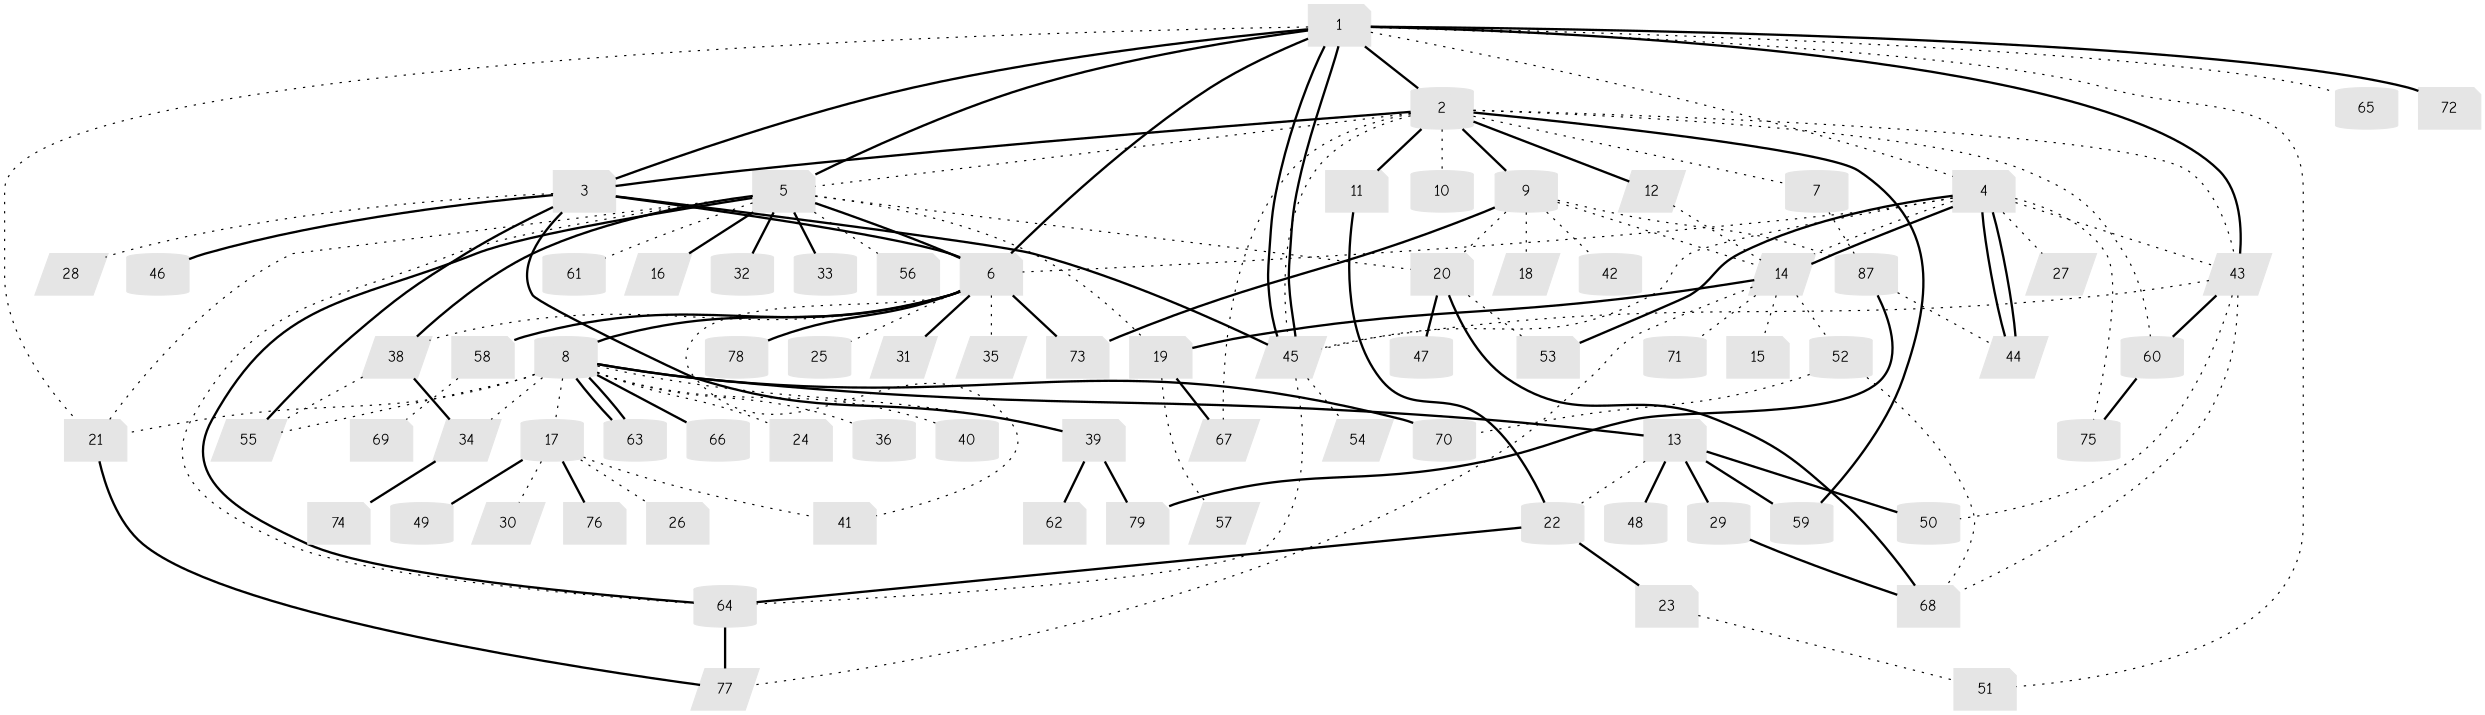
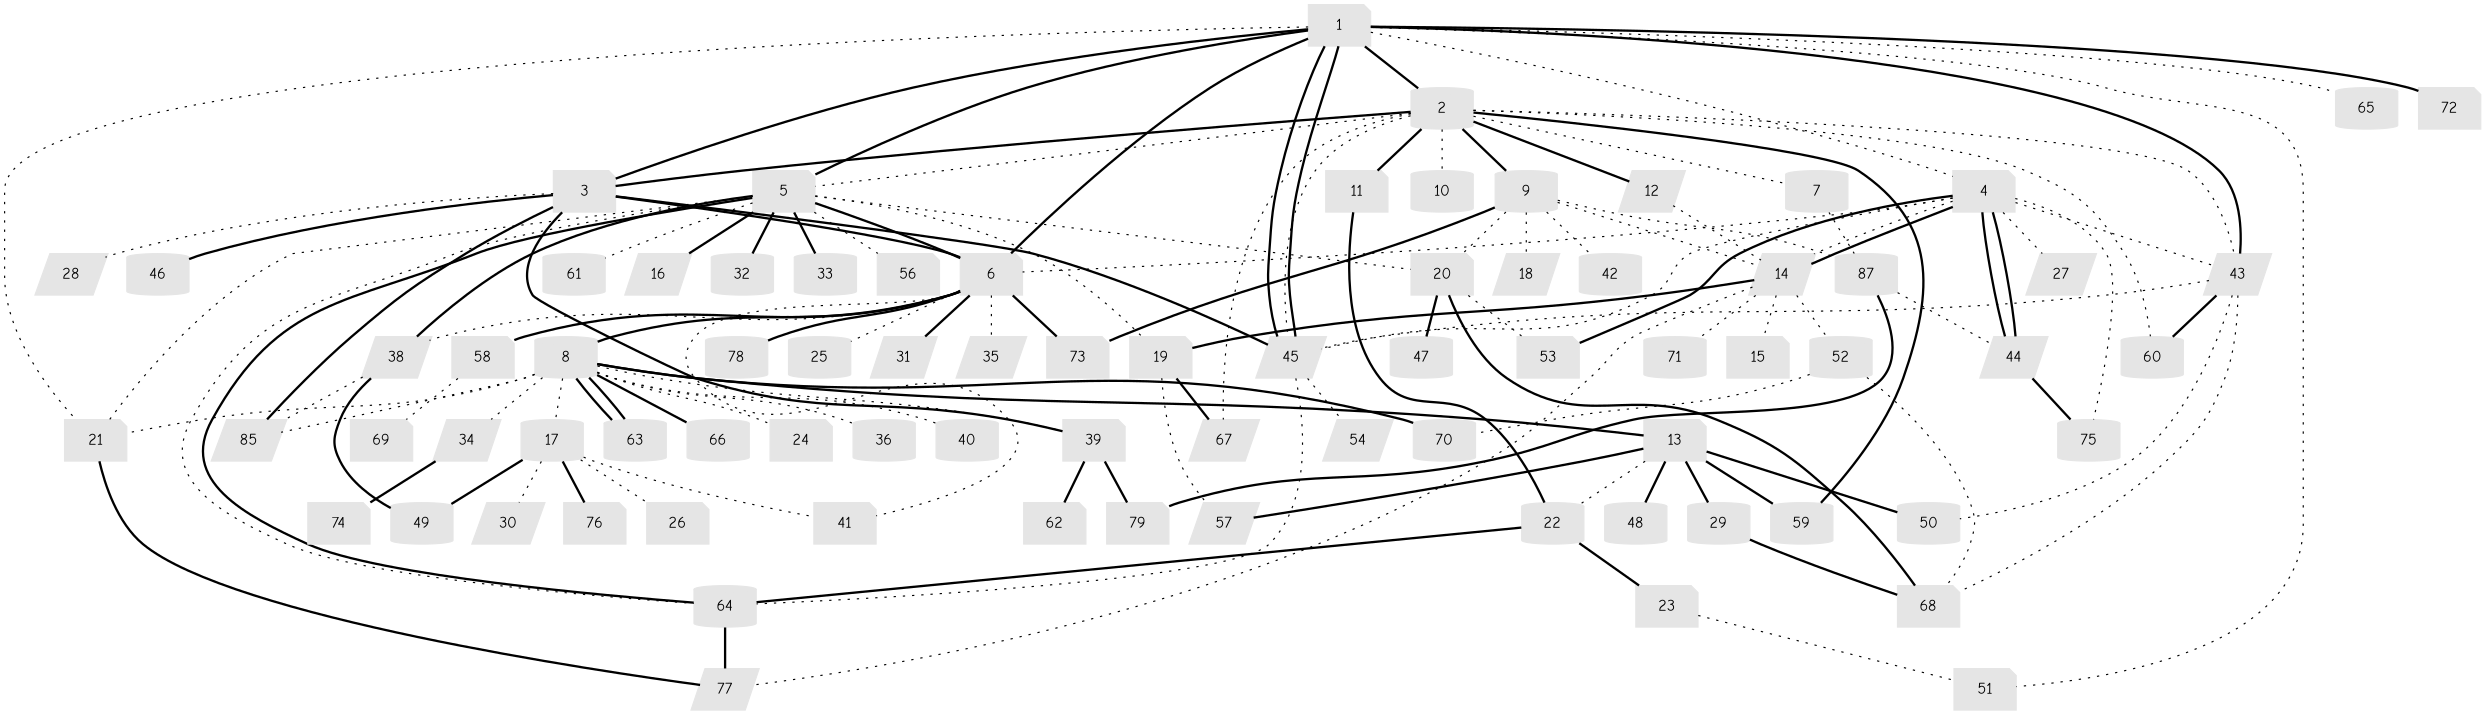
(426, 392) -> (335, 449)
(2120, 399) -> (2051, 399)
(249, 440) -> (249, 440)
none -> (1459, 484)
